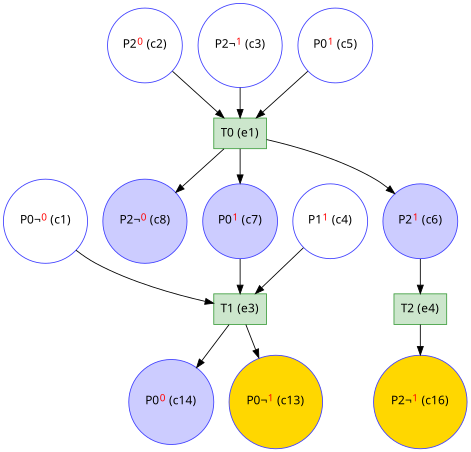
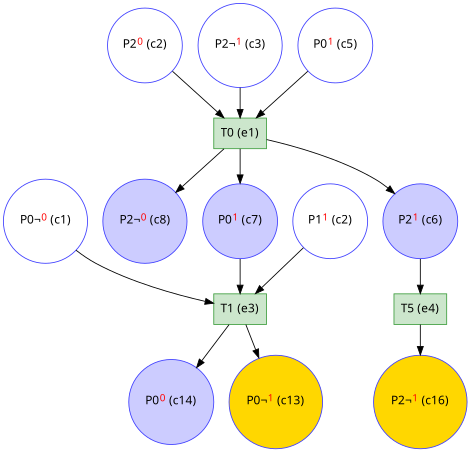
(340, 220) -> (340, 220)
(420, 309) -> (420, 309)
